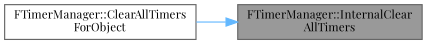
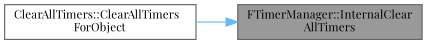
(100, 22) -> (100, 22)
